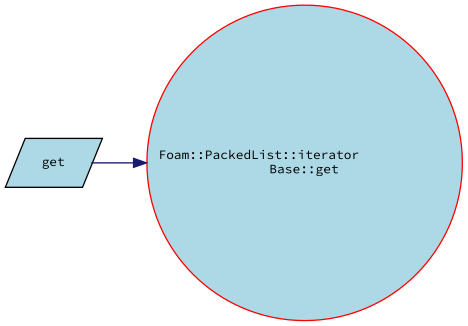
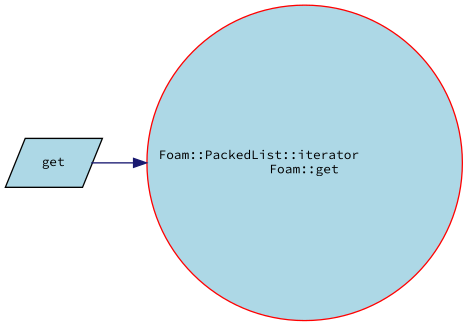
(305, 163) -> (305, 163)
